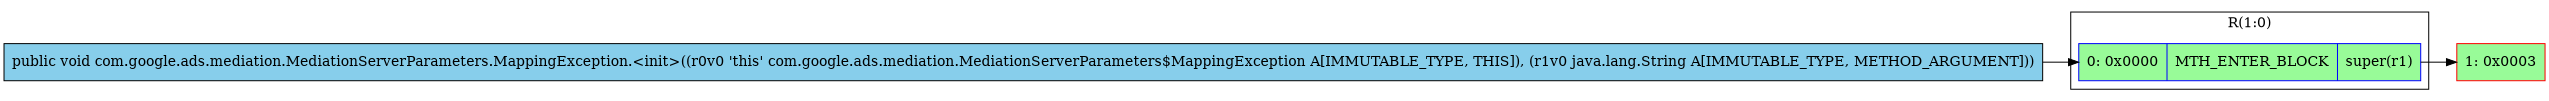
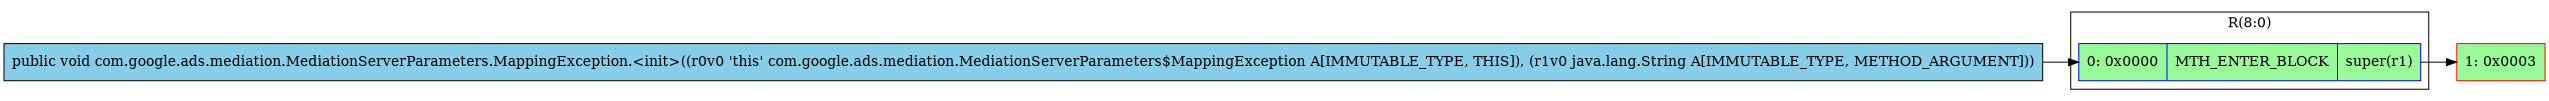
(2250, 24) -> (2250, 24)
